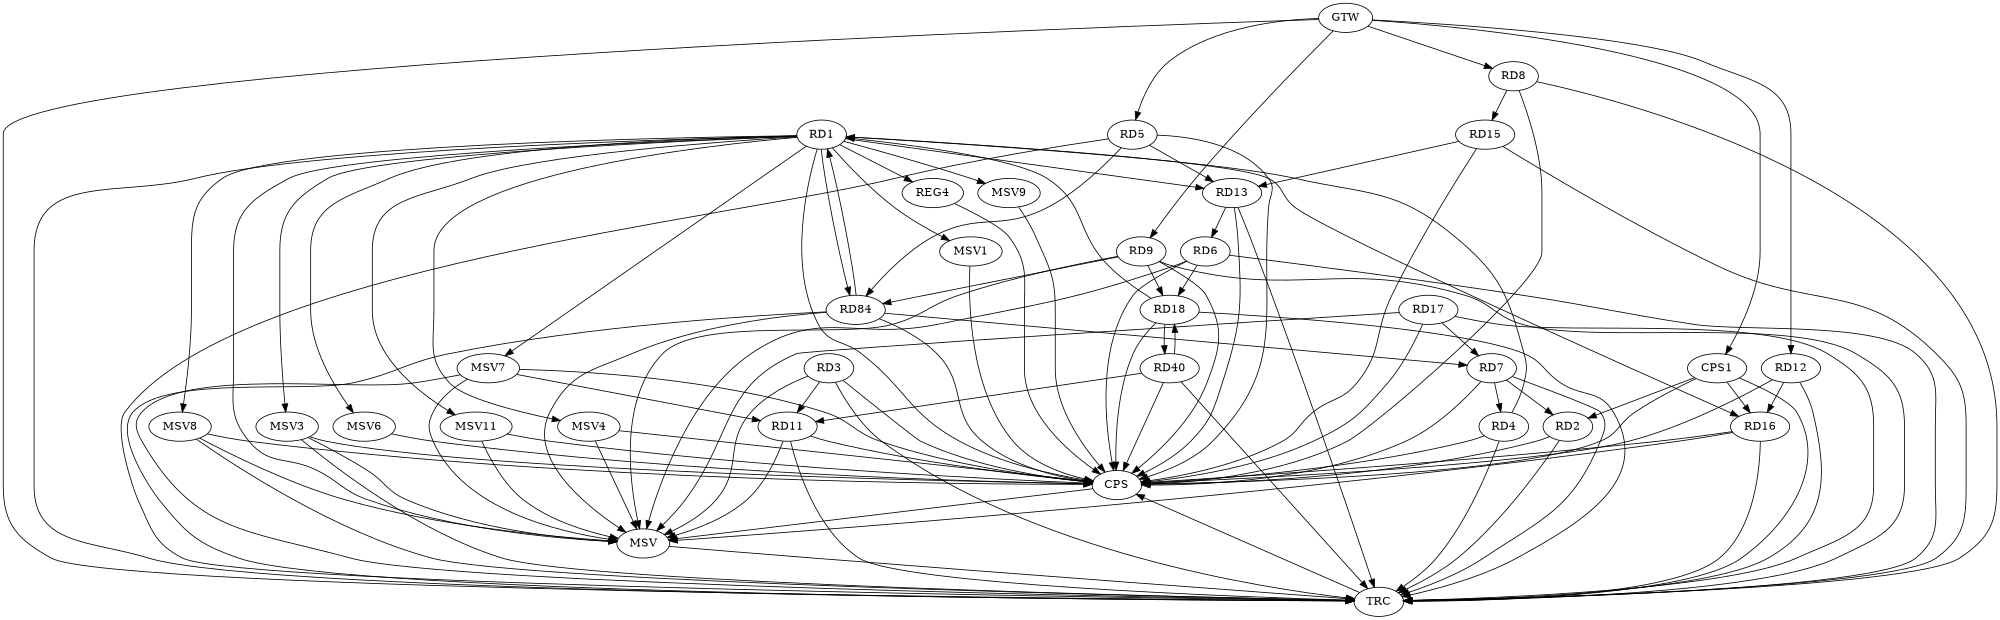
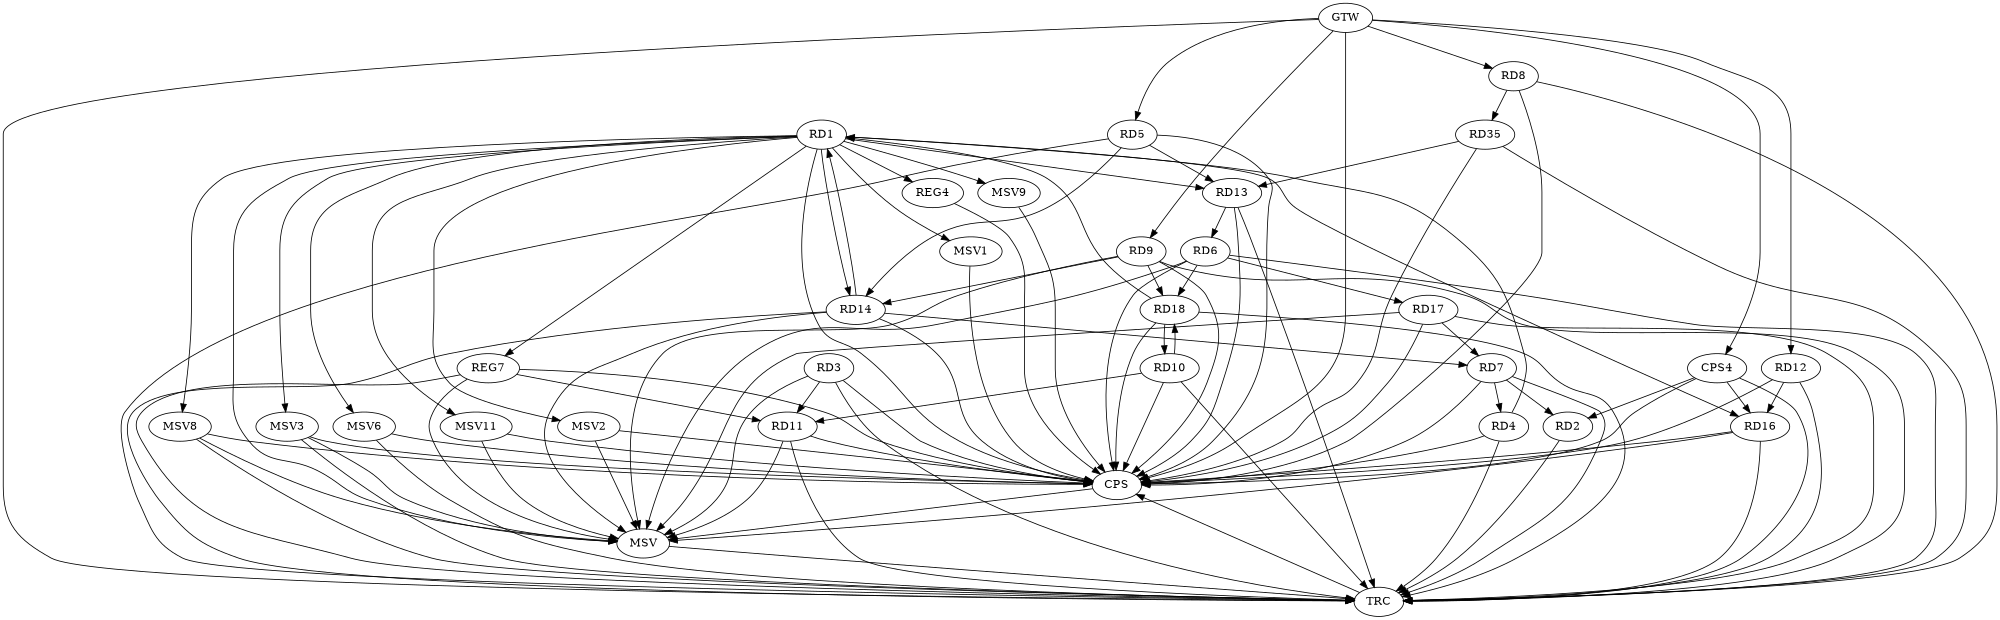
(1485, 135) -> (1485, 135)
none -> (1294, 275)
(856, 310) -> (856, 310)
(488, 368) -> (488, 368)
(1170, 368) -> (1170, 368)
(1717, 368) -> (1717, 368)
(589, 427) -> (589, 427)
(1351, 473) -> (1346, 310)
(155, 559) -> (769, 577)
